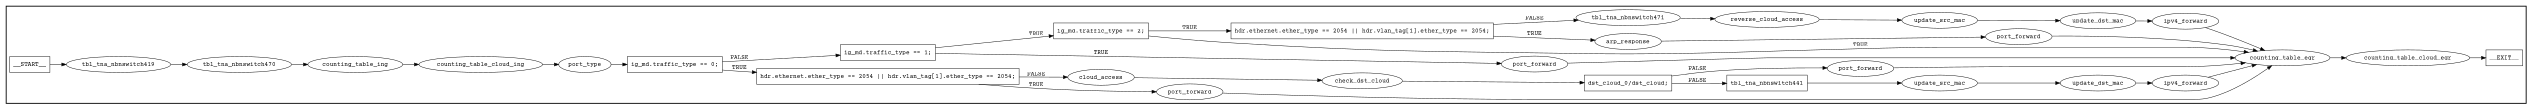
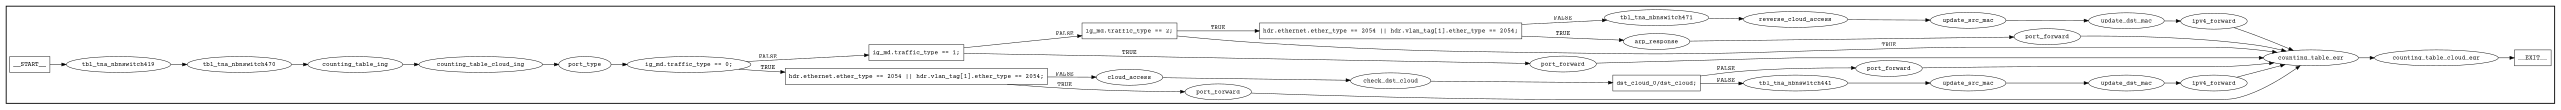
(1036, 34) -> (1065, 34)
(675, 64) -> (689, 64)
(1767, 83) -> (1796, 83)
